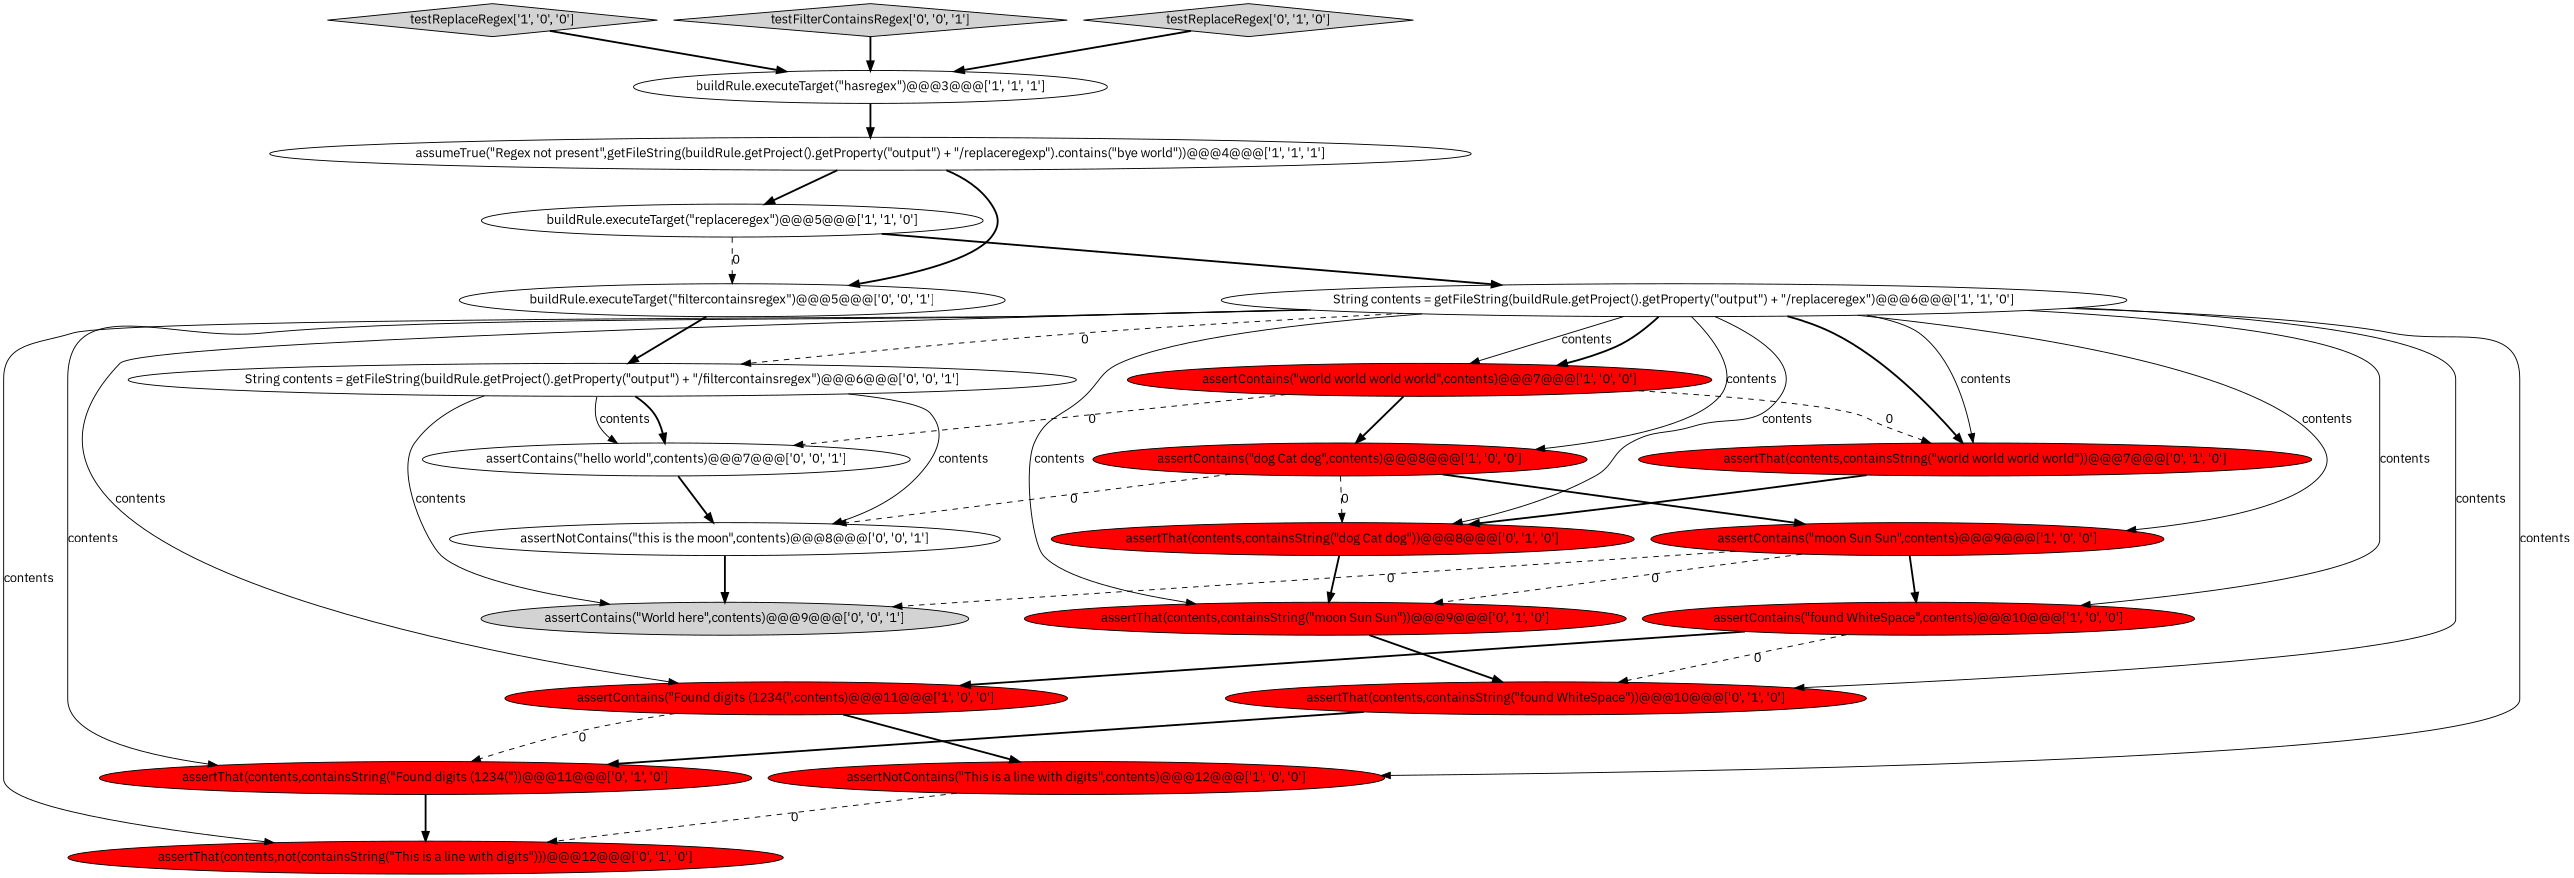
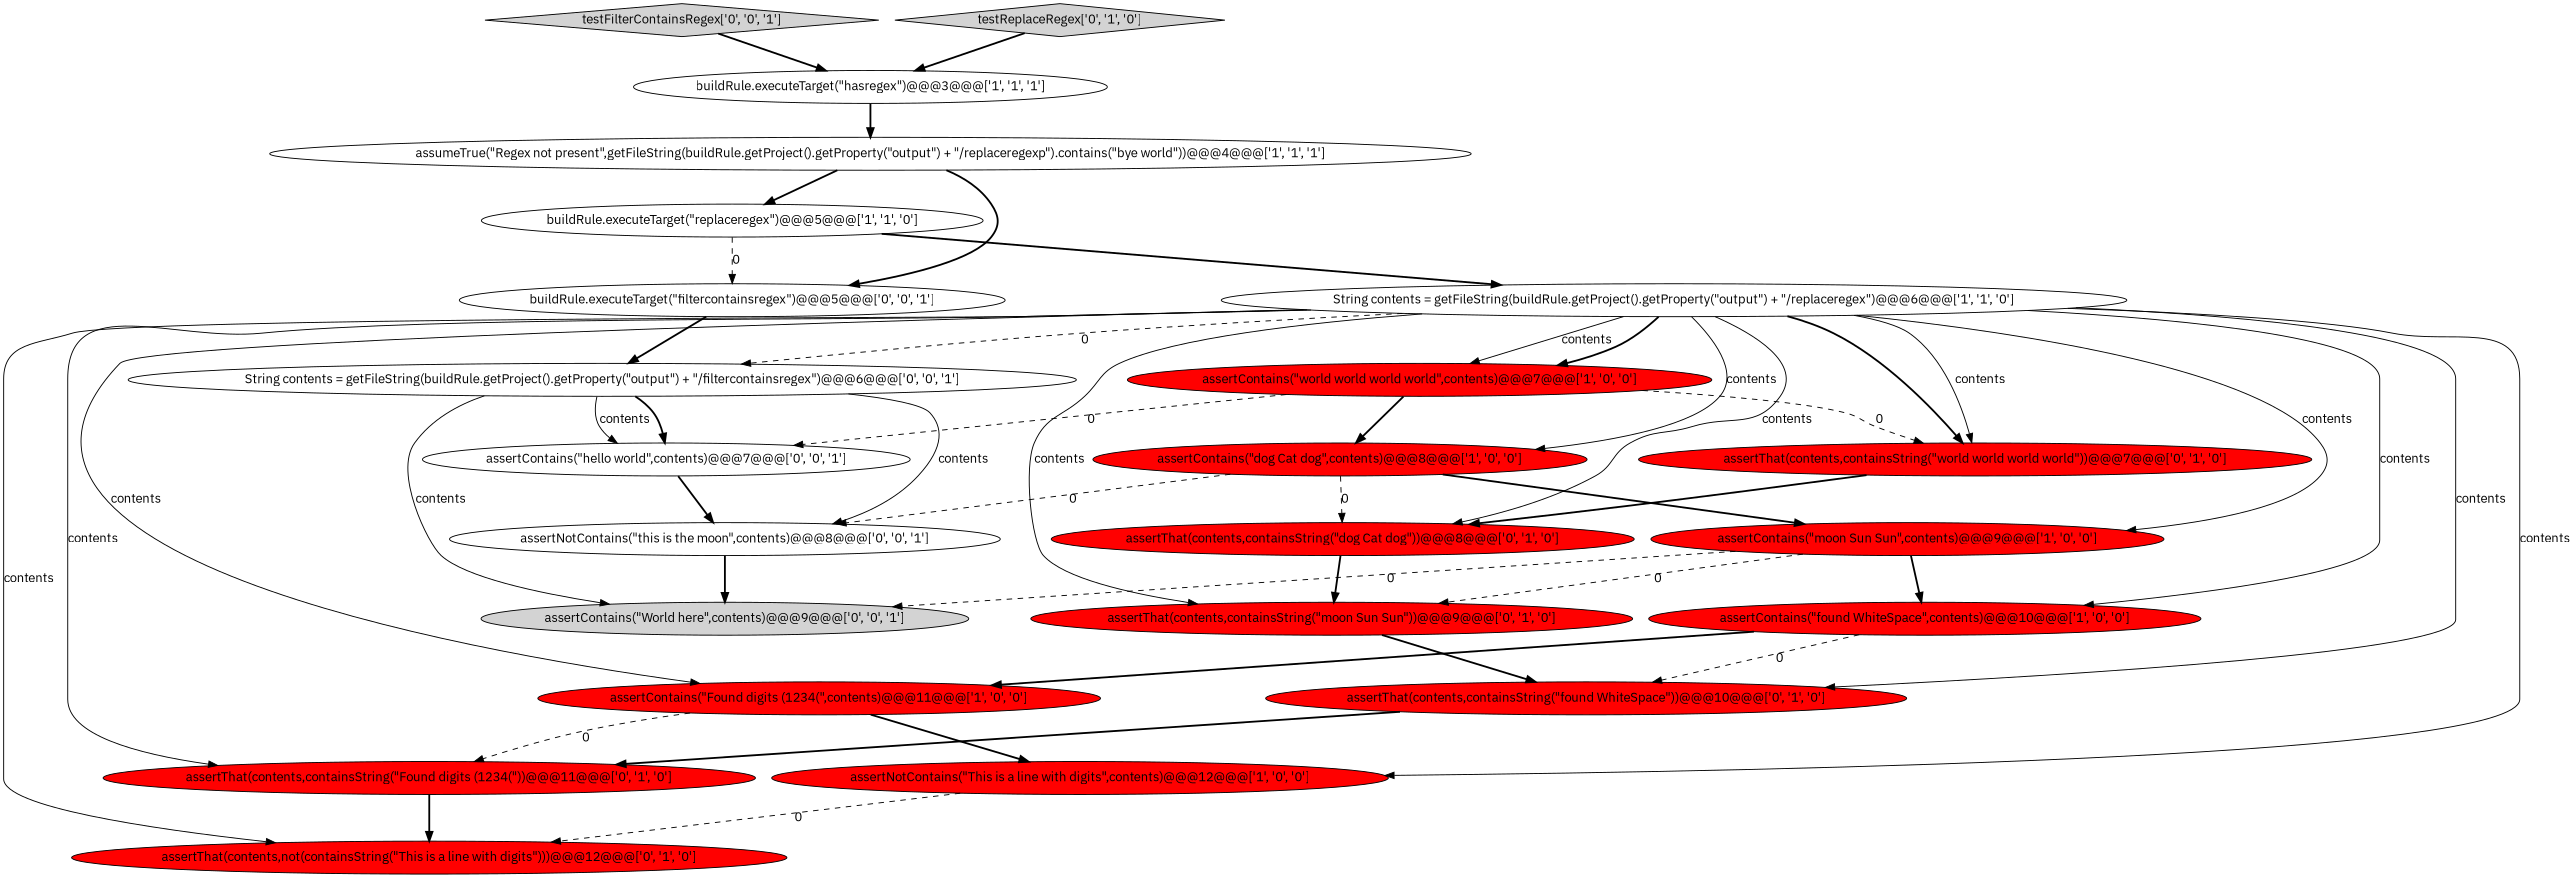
(492, 20) -> none
